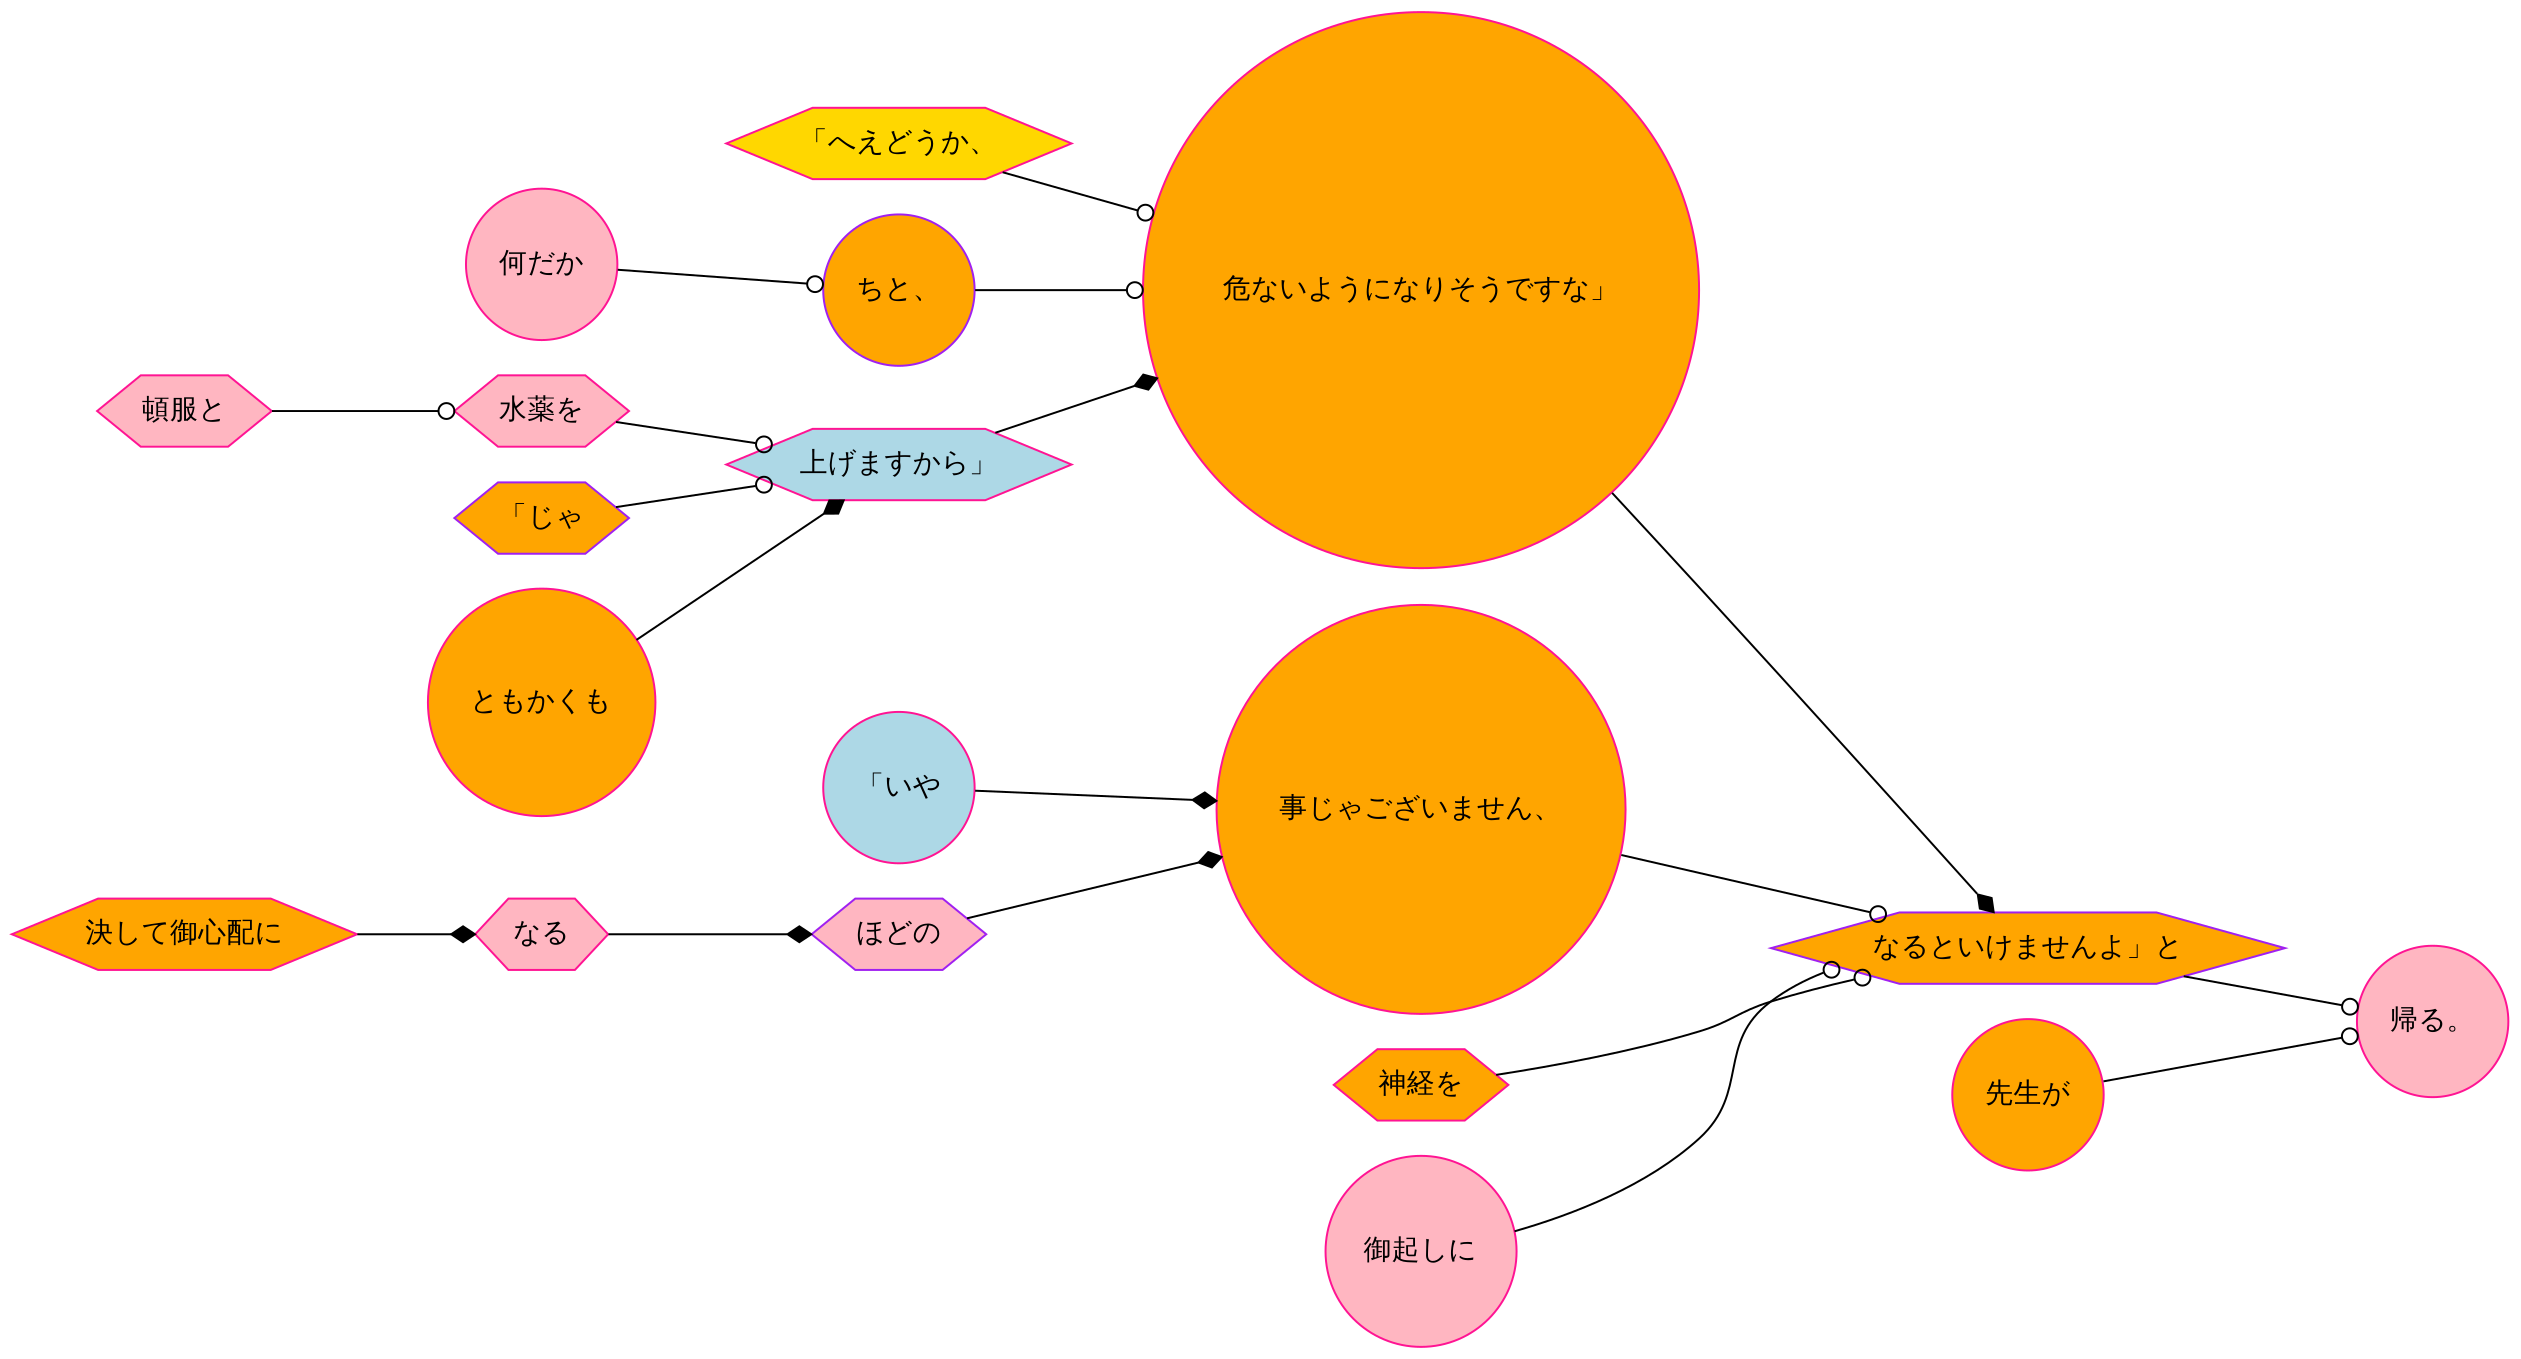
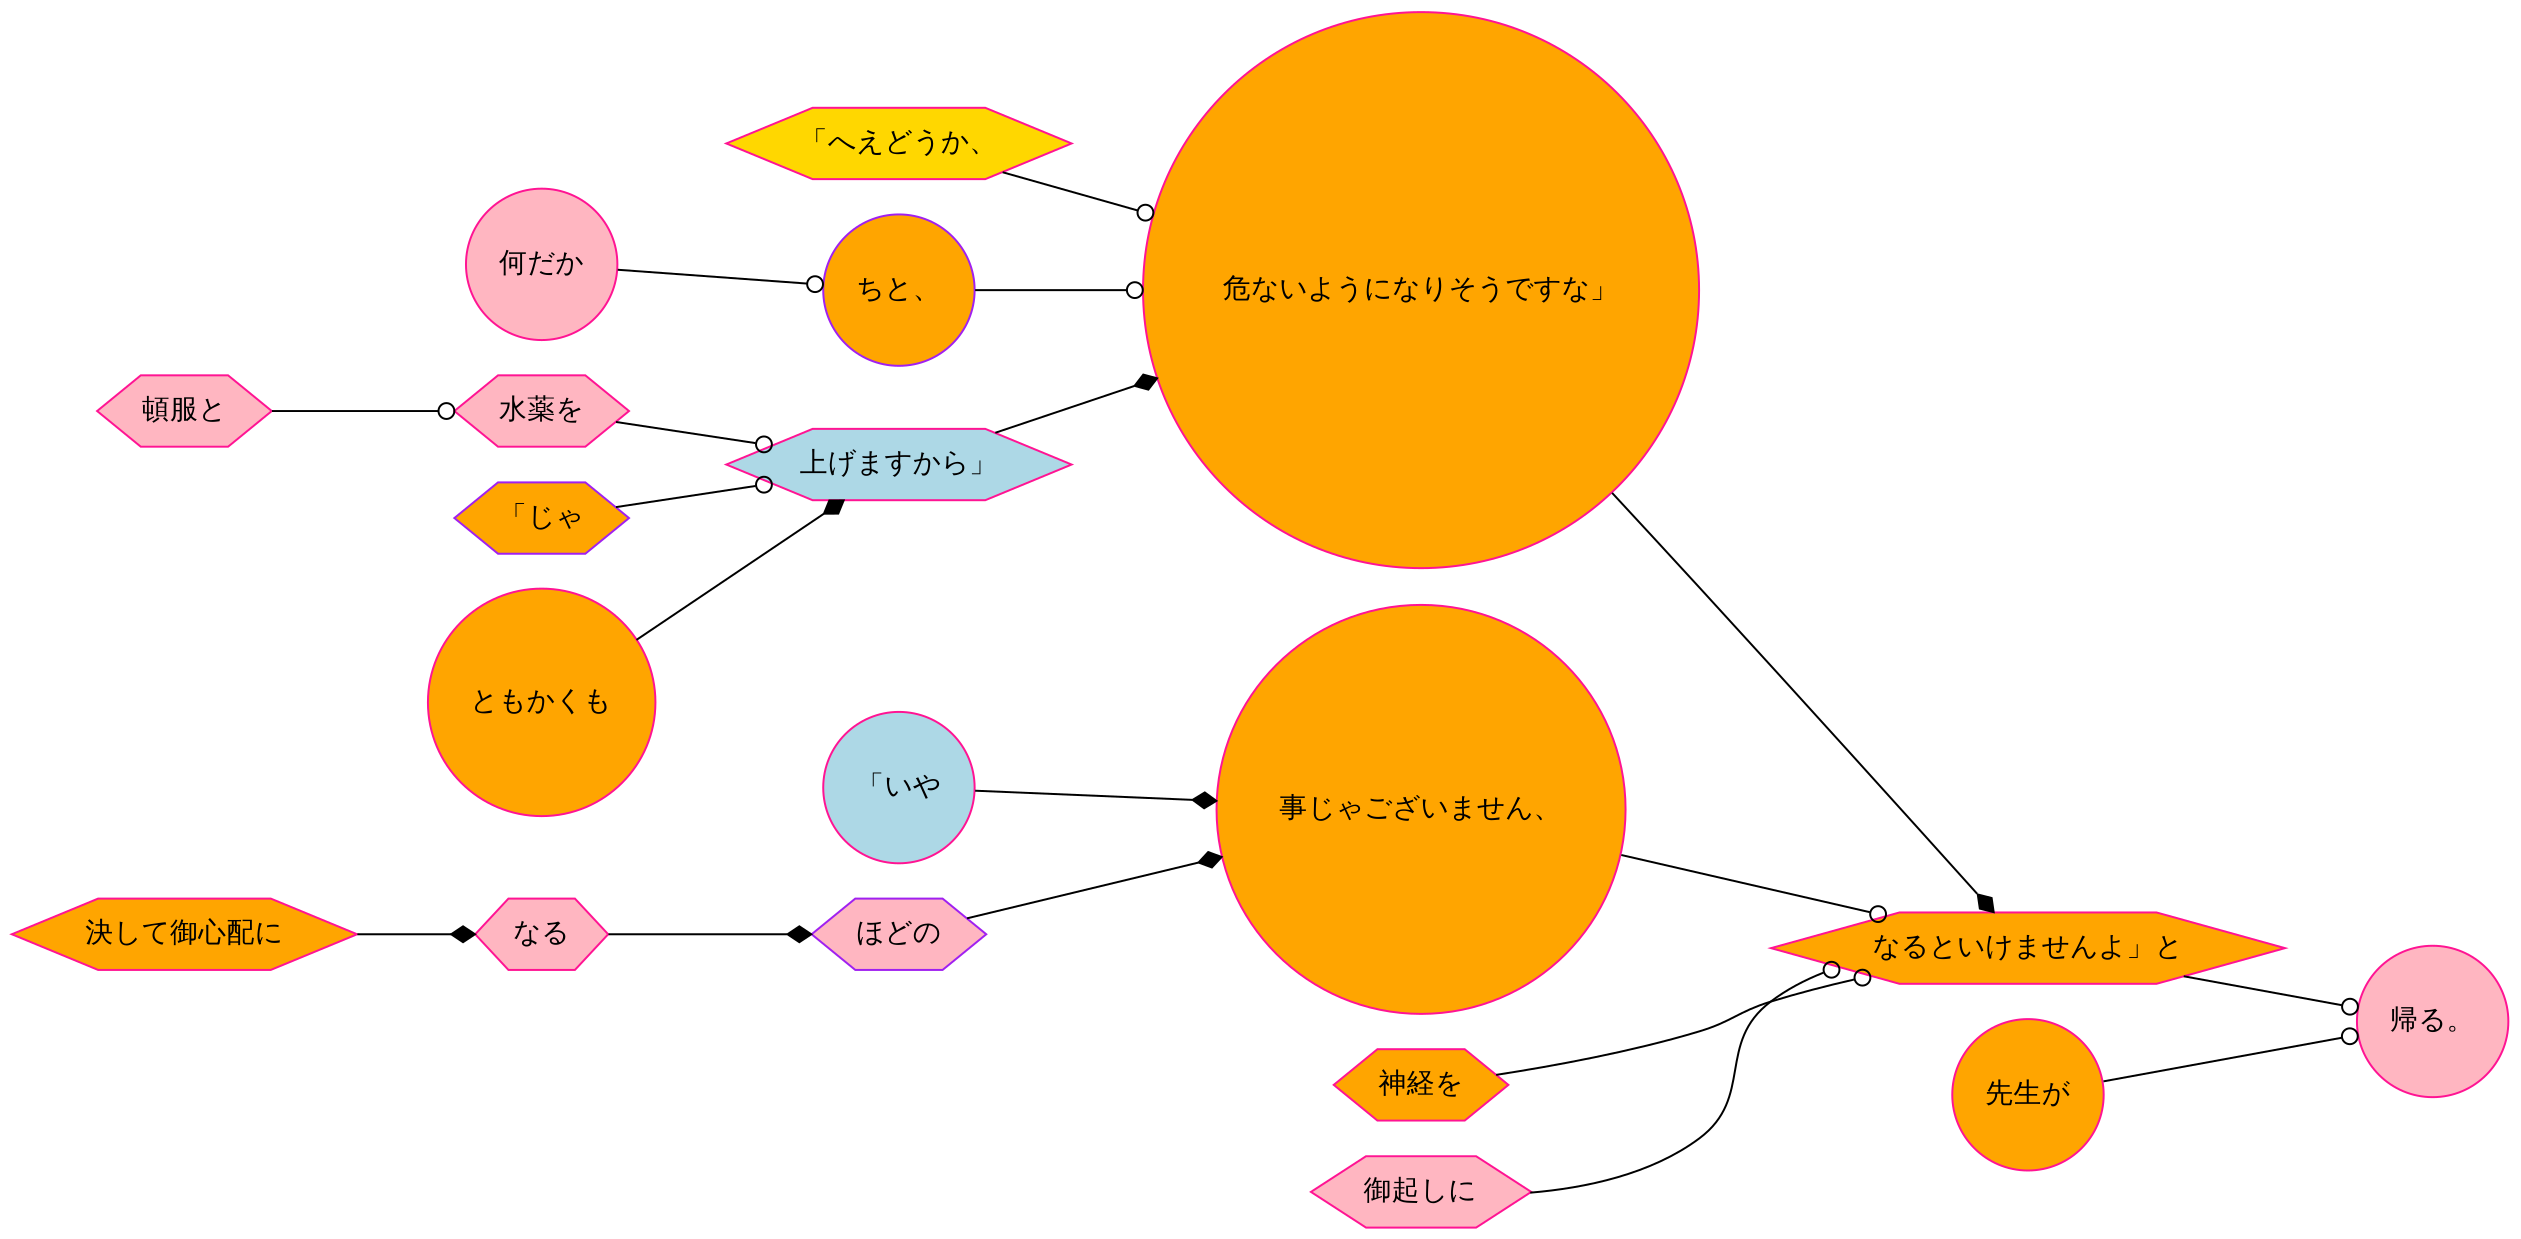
(2028, 948) -> (2028, 948)
(1421, 1251) -> (1421, 1192)
